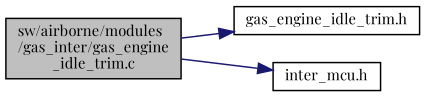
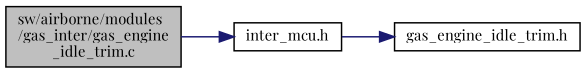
(200, 36) -> (361, 37)
